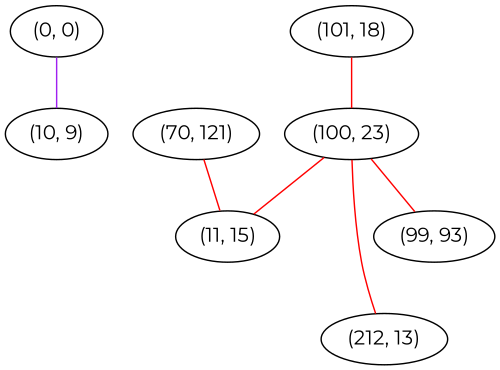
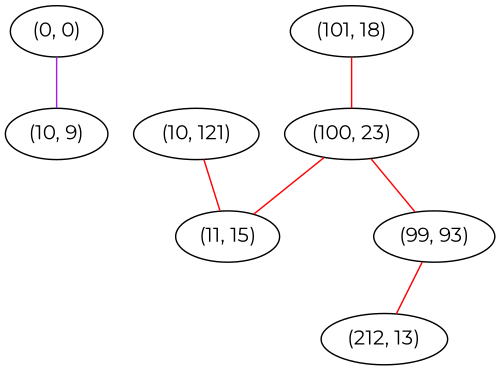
(196, 134) -> (196, 134)
(358, 238) -> (409, 288)
